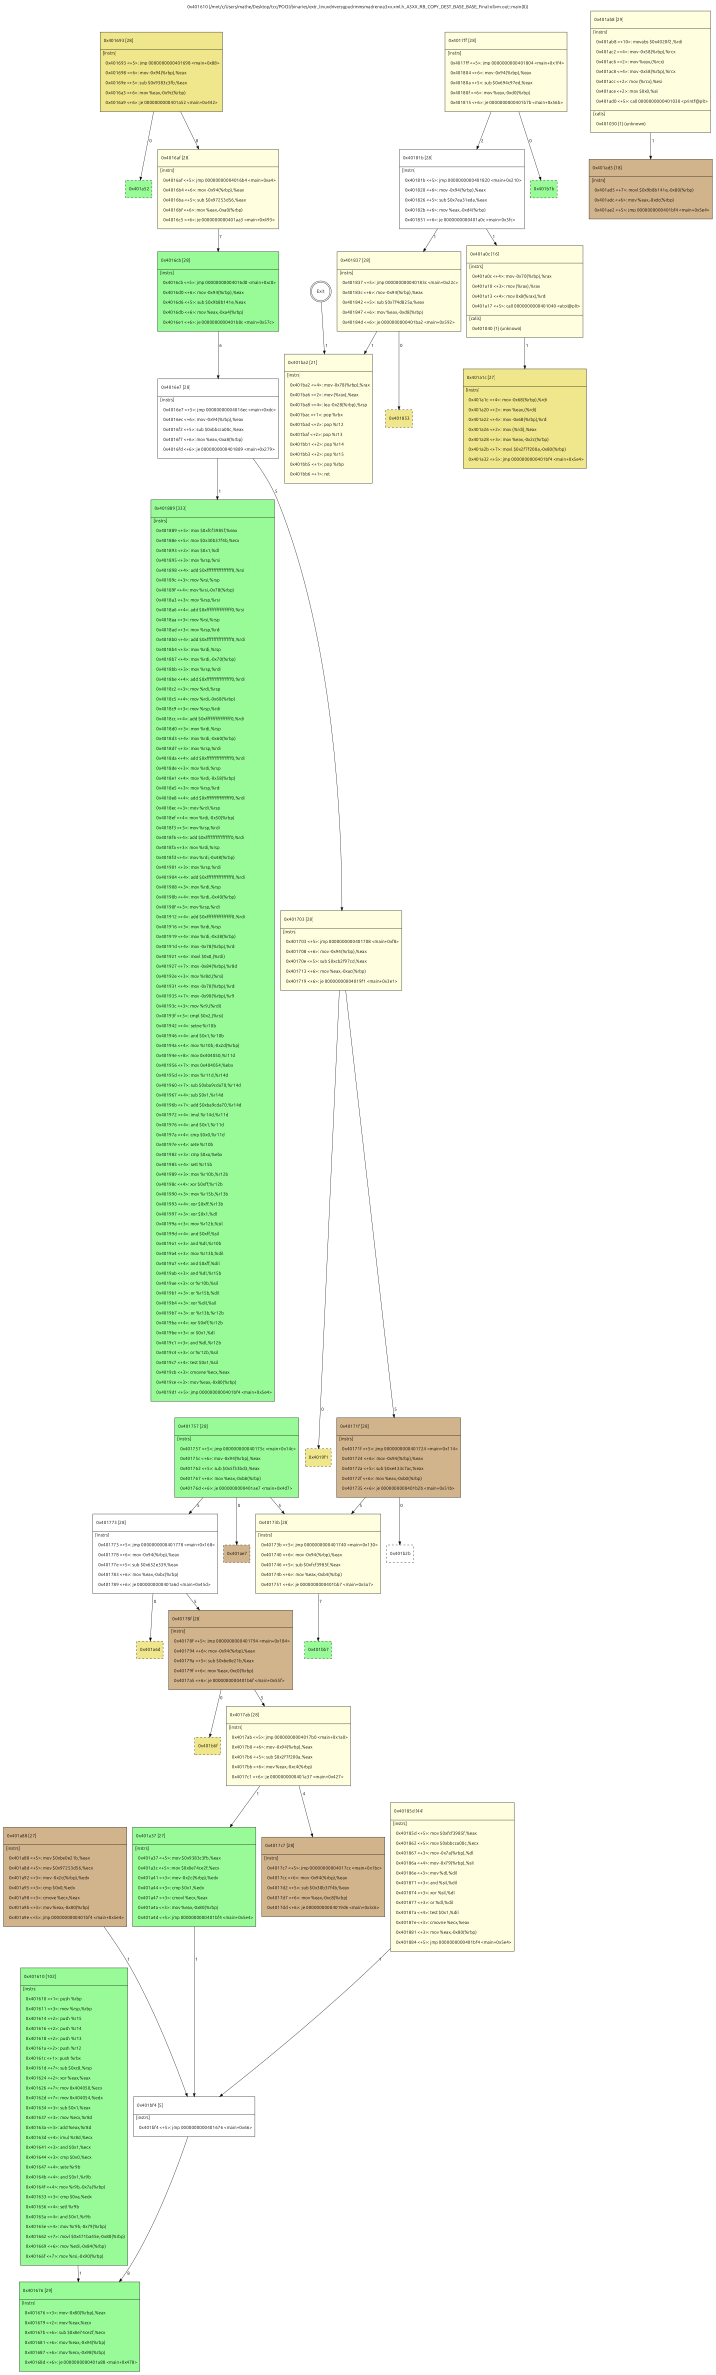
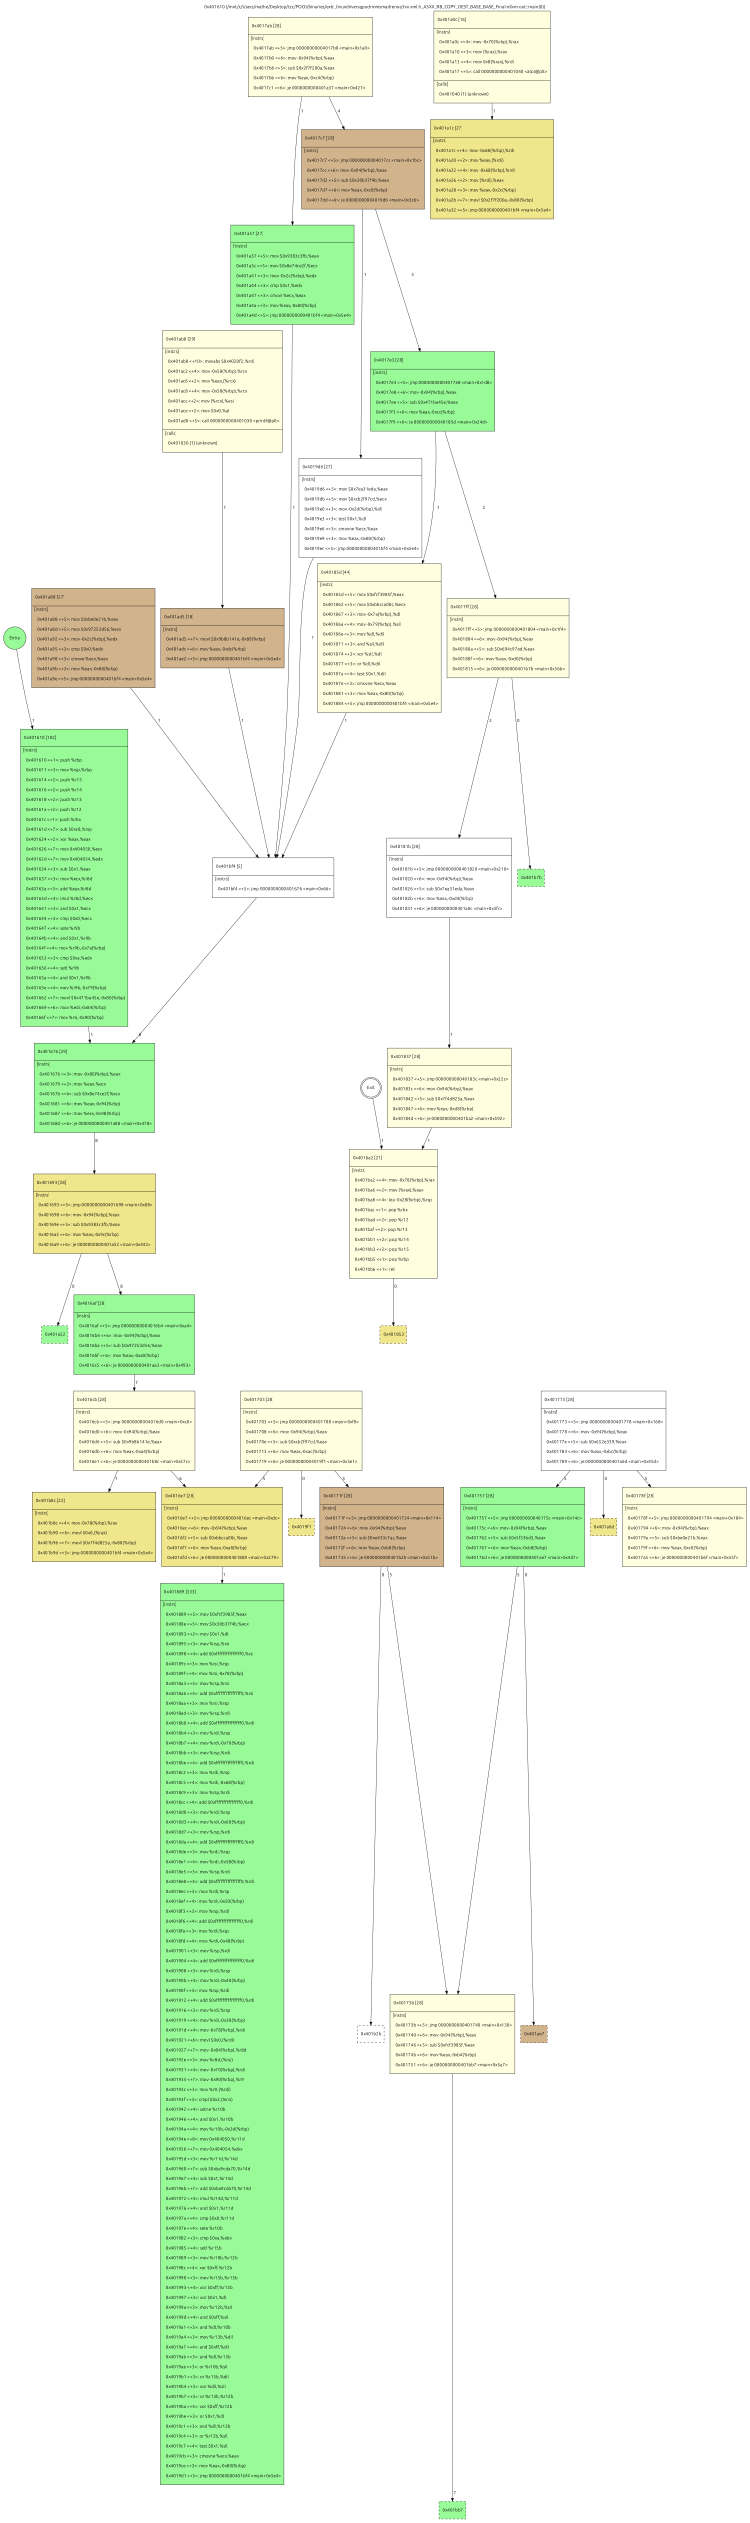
(218, 189) -> (134, 1335)
(491, 236) -> none
(218, 291) -> (134, 1431)
(399, 369) -> (393, 1300)
none -> (433, 391)
(218, 419) -> (222, 1527)
none -> (360, 508)
none -> (15, 638)
(324, 677) -> (263, 1478)
none -> (249, 761)
none -> (94, 1152)
(197, 1505) -> (564, 1478)
none -> (94, 1527)
(231, 1650) -> (684, 1527)
(259, 1697) -> none
(208, 1746) -> none
